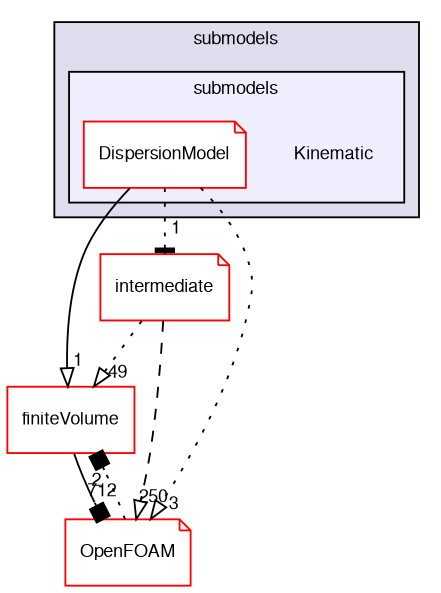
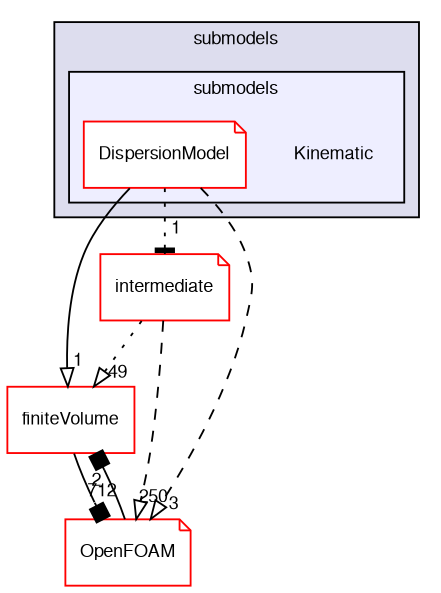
(239, 346) -> (239, 346)
(115, 494) -> (115, 494)
